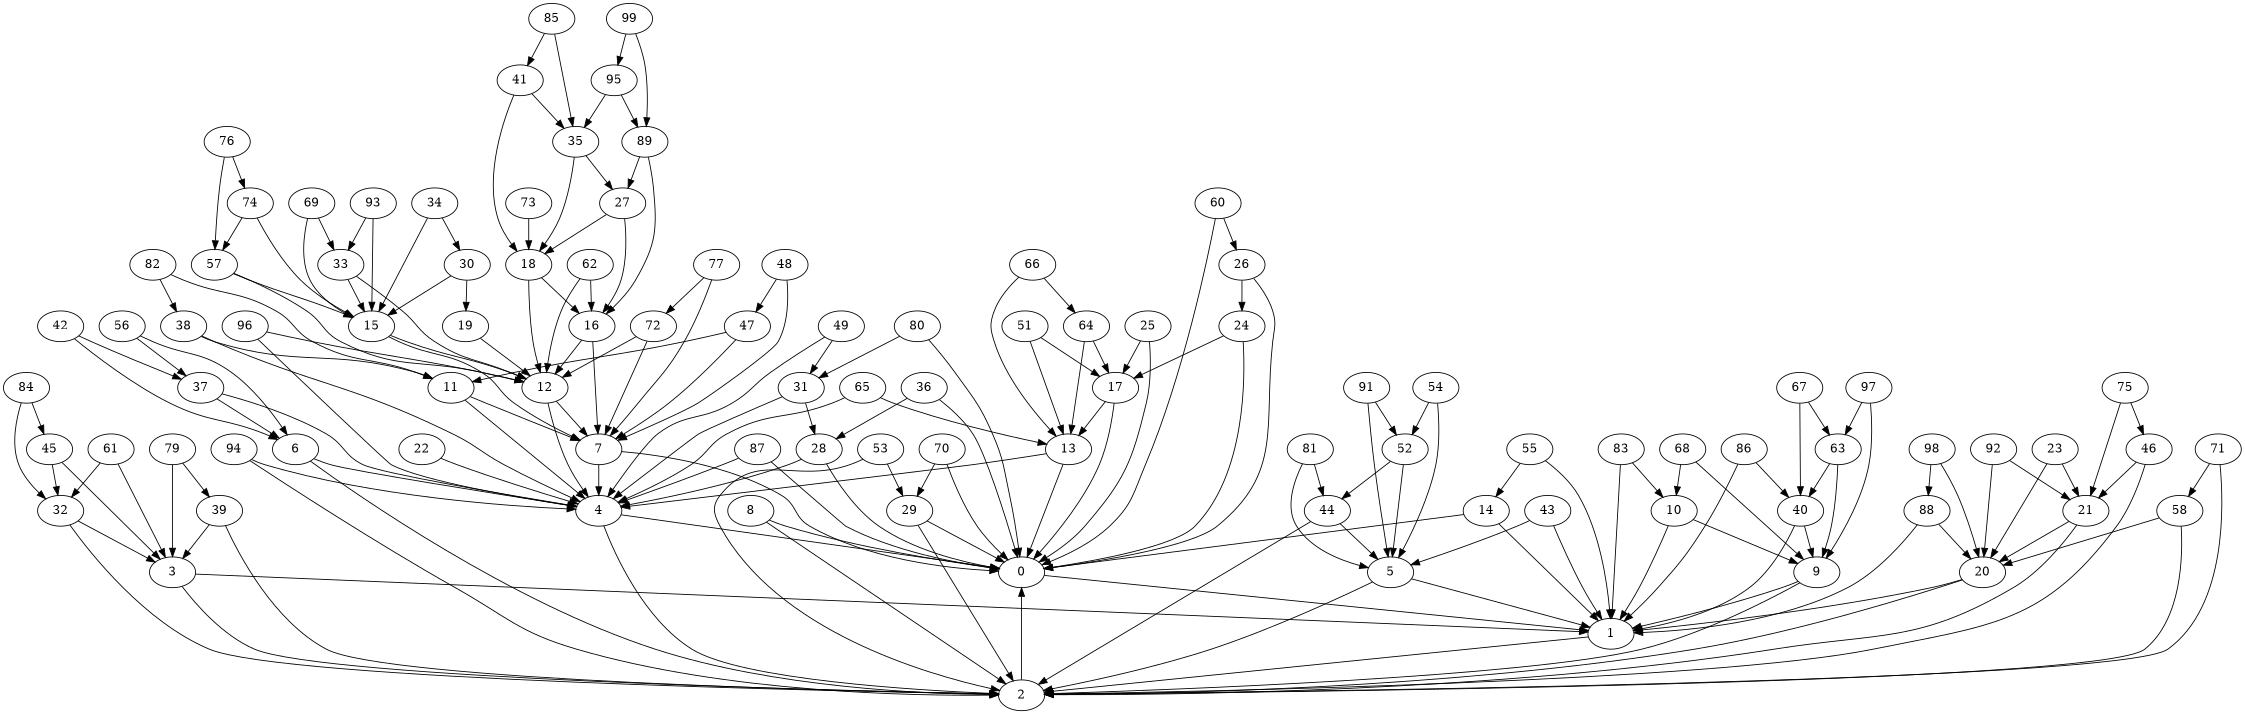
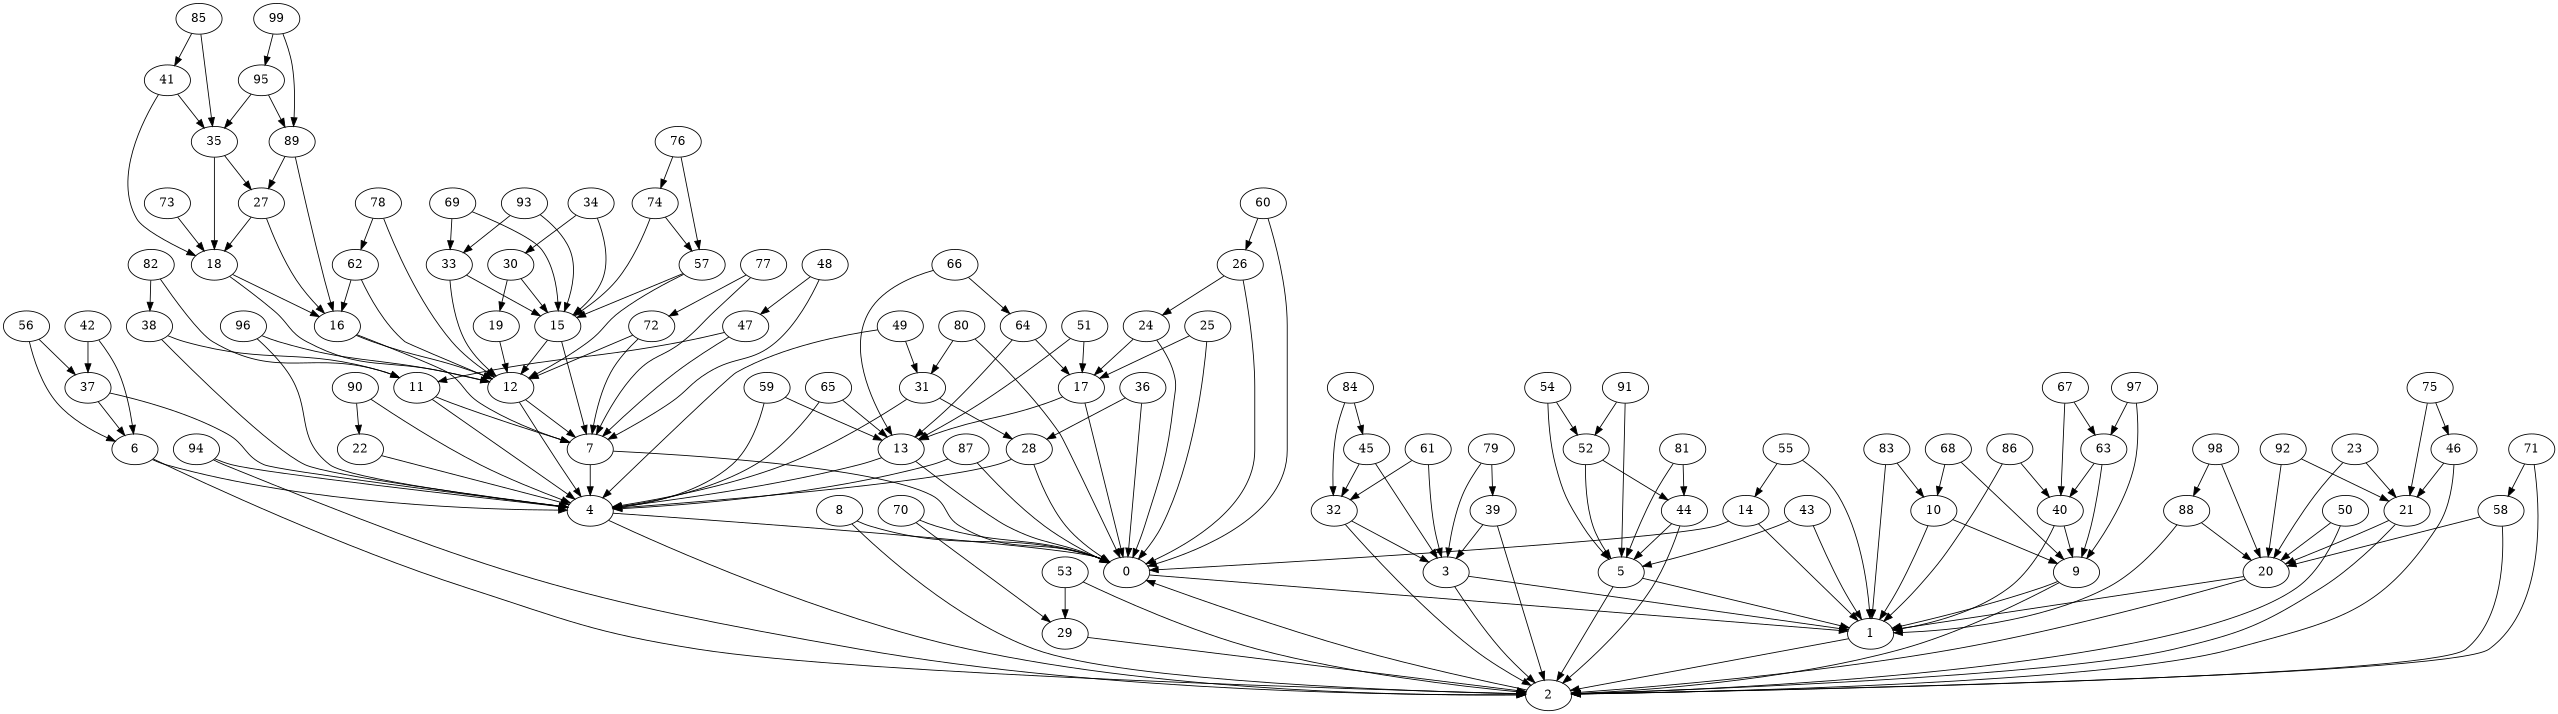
none -> (378, 203)
none -> (355, 388)
none -> (767, 388)
none -> (2346, 511)
(962, 540) -> none
